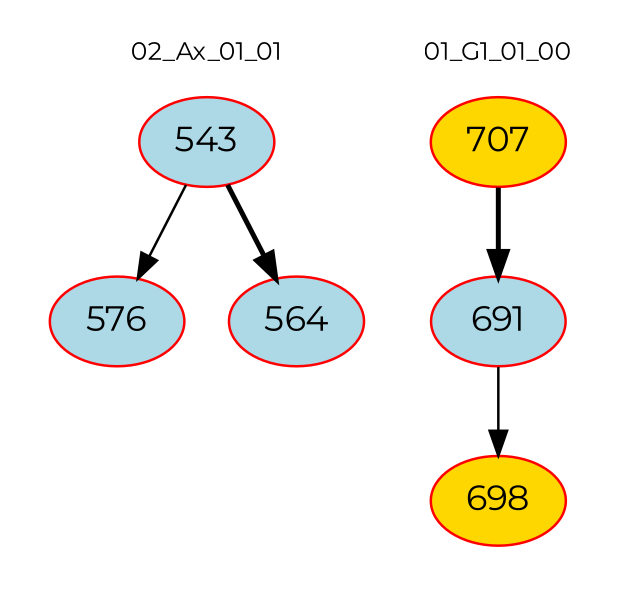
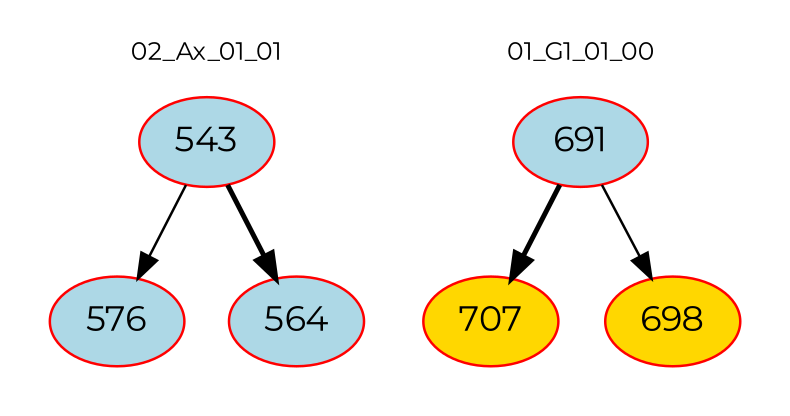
(498, 220) -> (541, 221)
